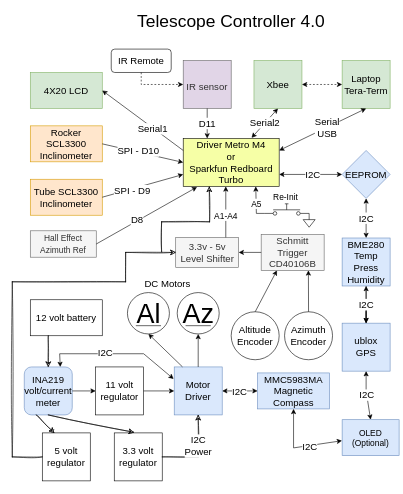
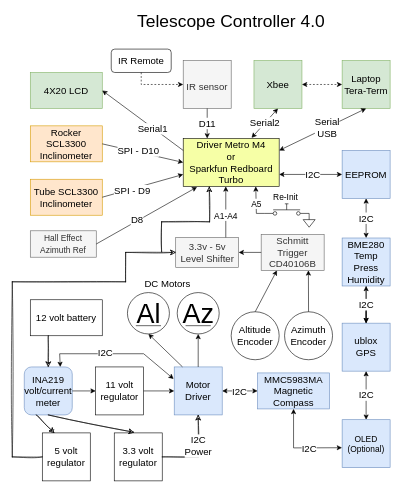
(207, 84) -> (207, 84)
(366, 174) -> (366, 174)
(371, 438) -> (366, 444)
